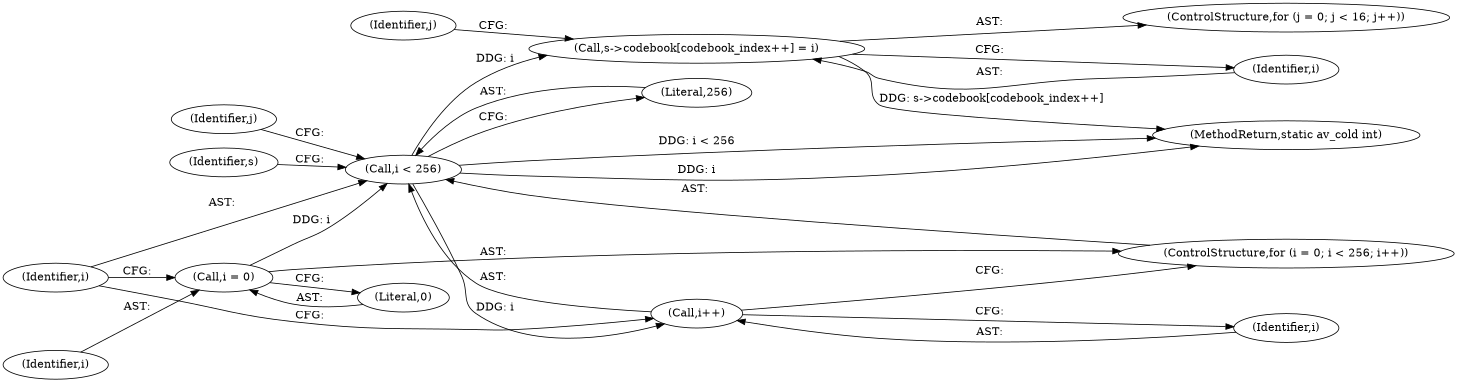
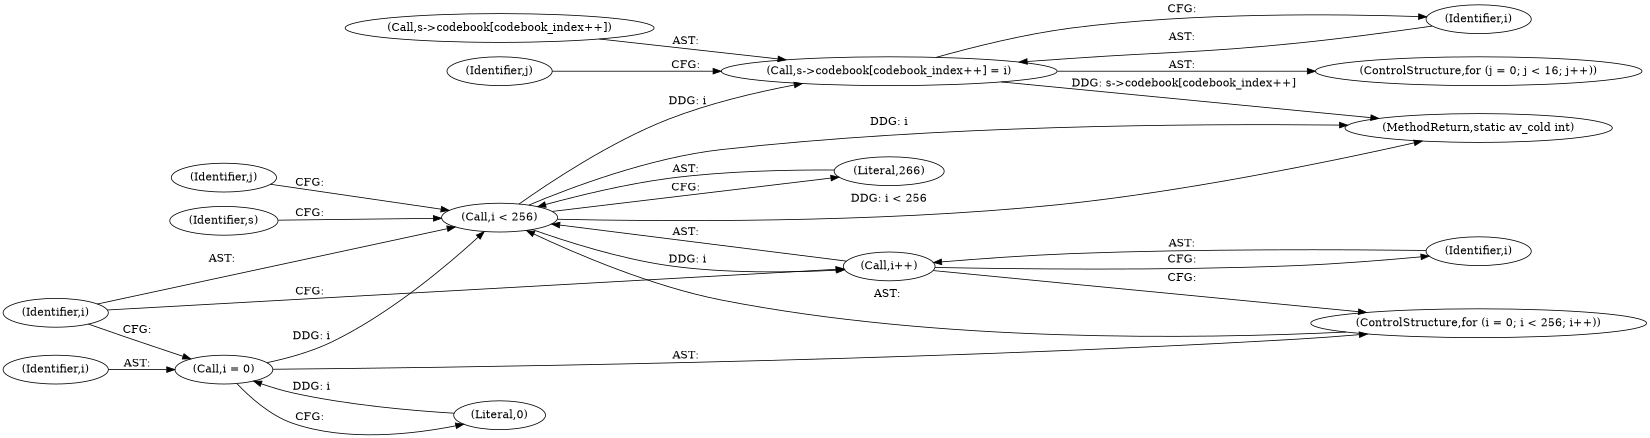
none -> (500, 28)
(697, 93) -> (889, 171)
(312, 298) -> (312, 387)
